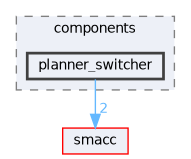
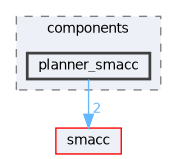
(95, 66) -> (89, 66)
